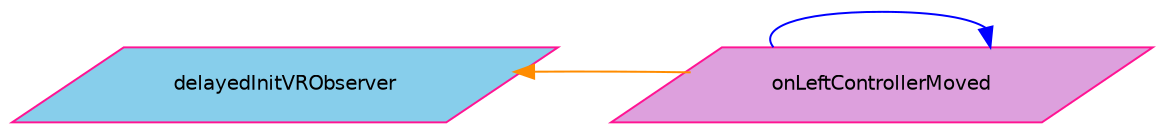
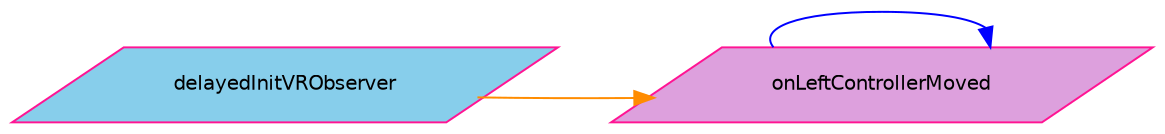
(612, 72) -> (556, 98)
